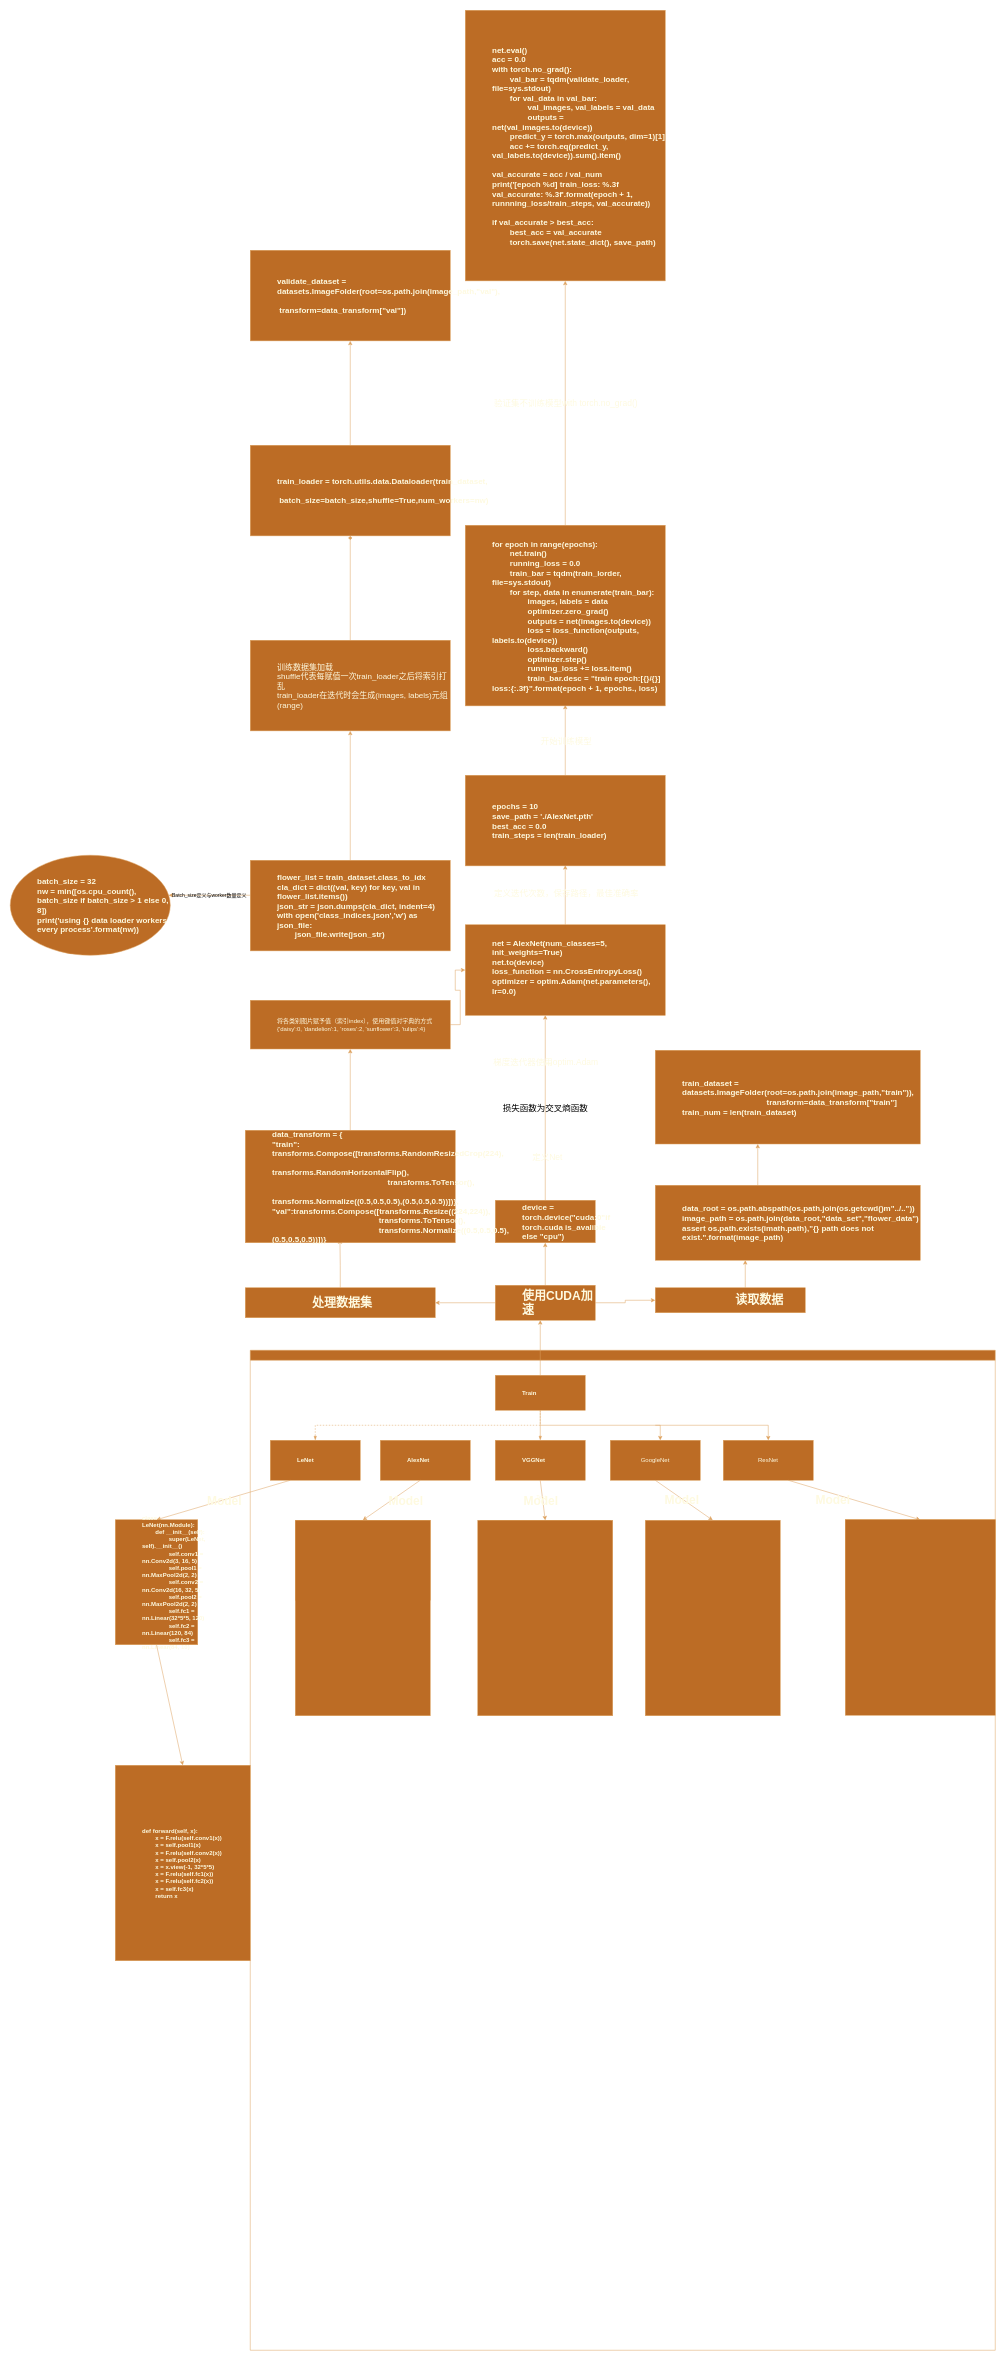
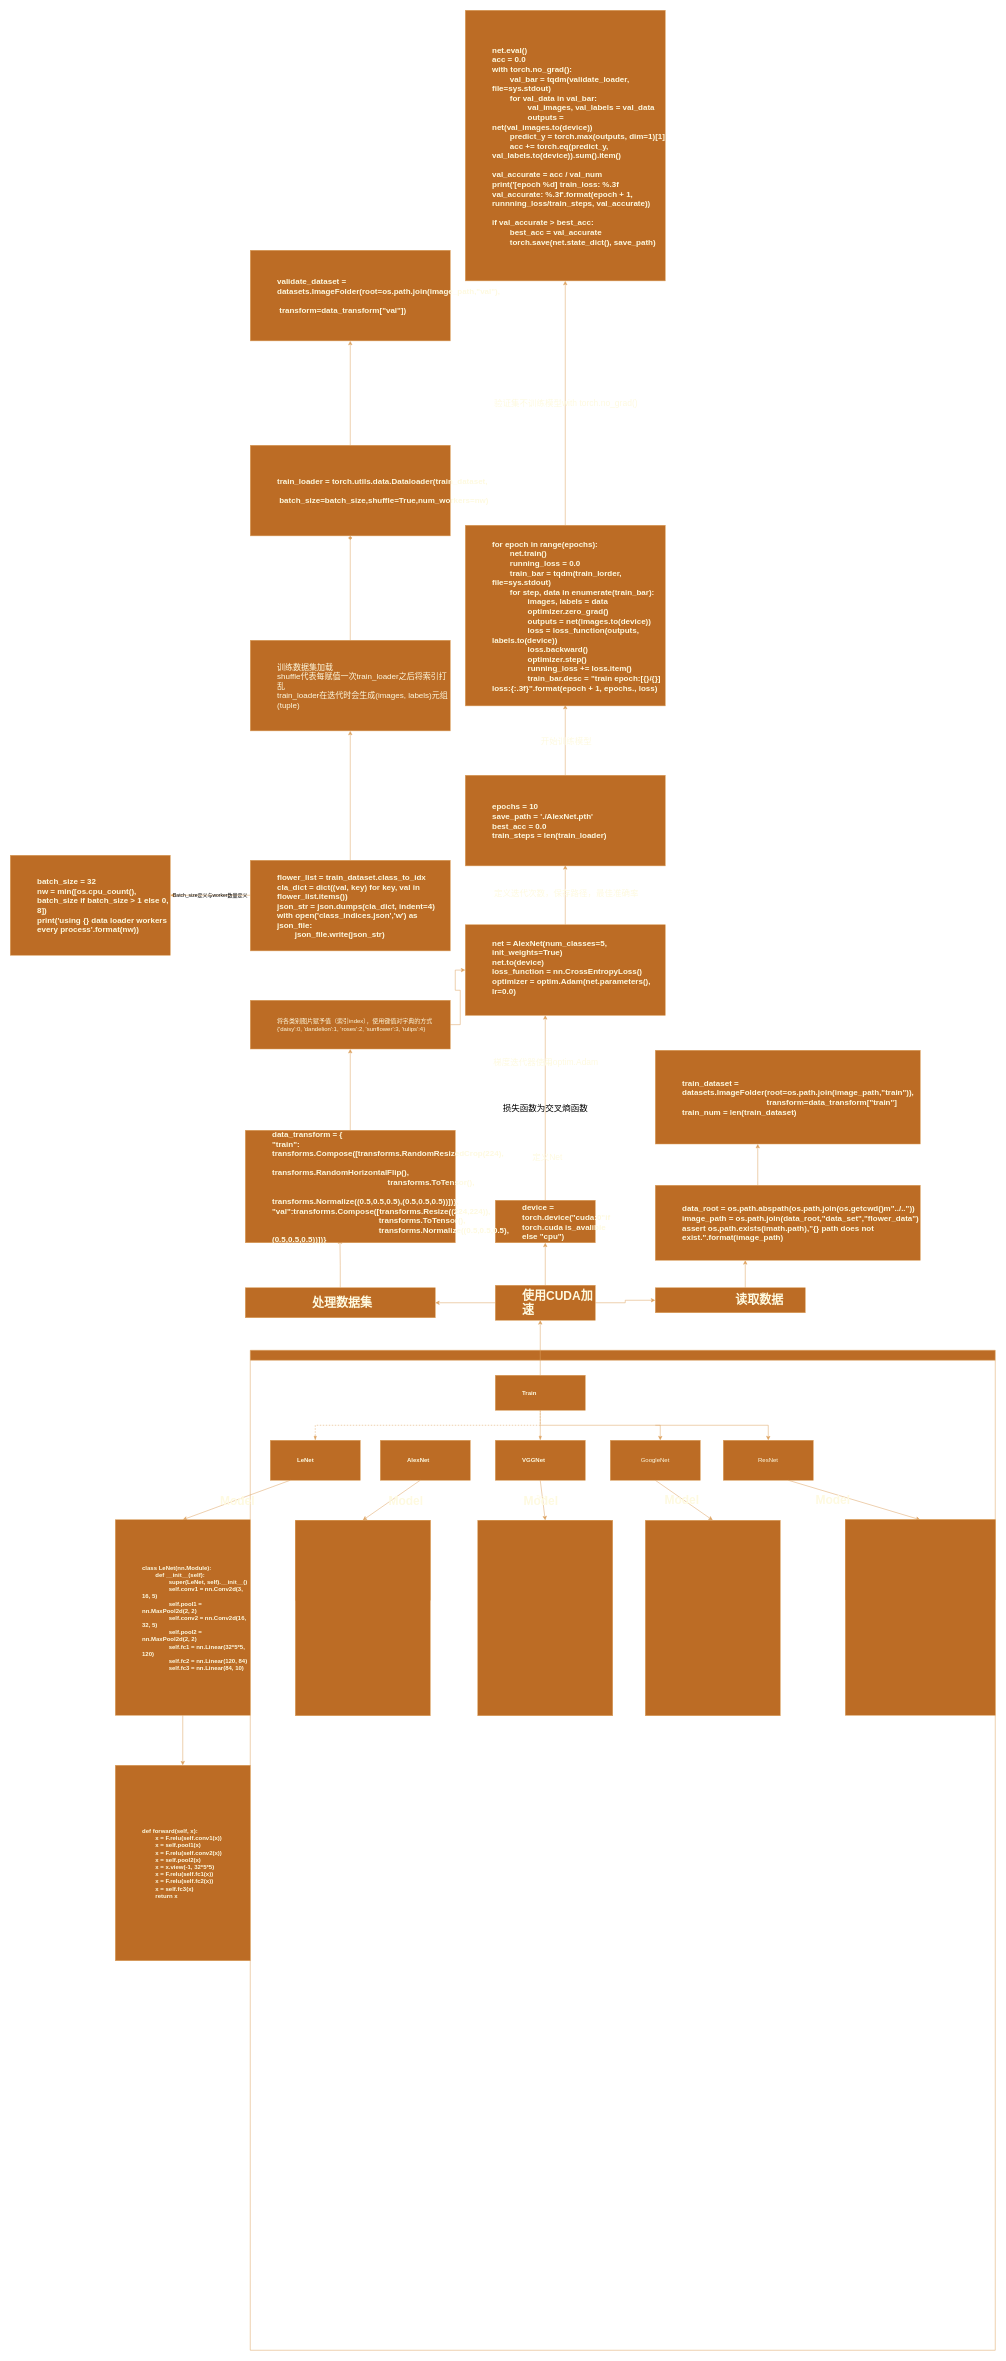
(358, 686) -> (357, 686)
(90, 905) -> (90, 905)
(157, 1582) -> (183, 1618)
